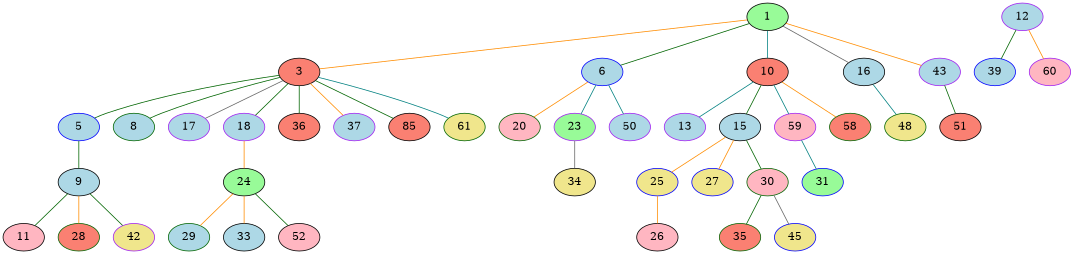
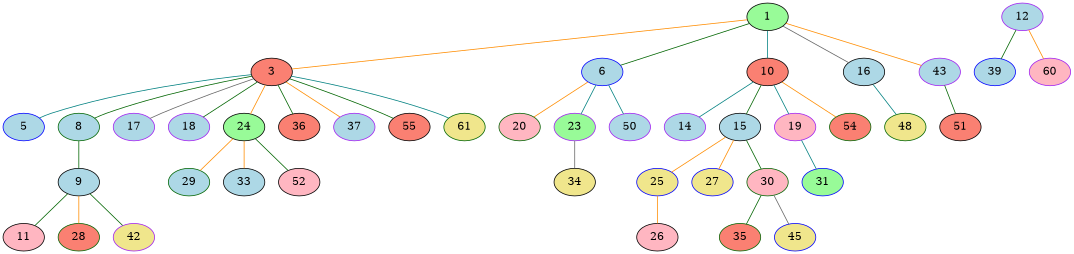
(186, 92) -> (144, 90)
(409, 127) -> (409, 127)
(685, 127) -> (685, 127)
(795, 127) -> (795, 127)
(850, 127) -> (850, 127)
(79, 155) -> (79, 155)
(244, 155) -> (258, 100)
